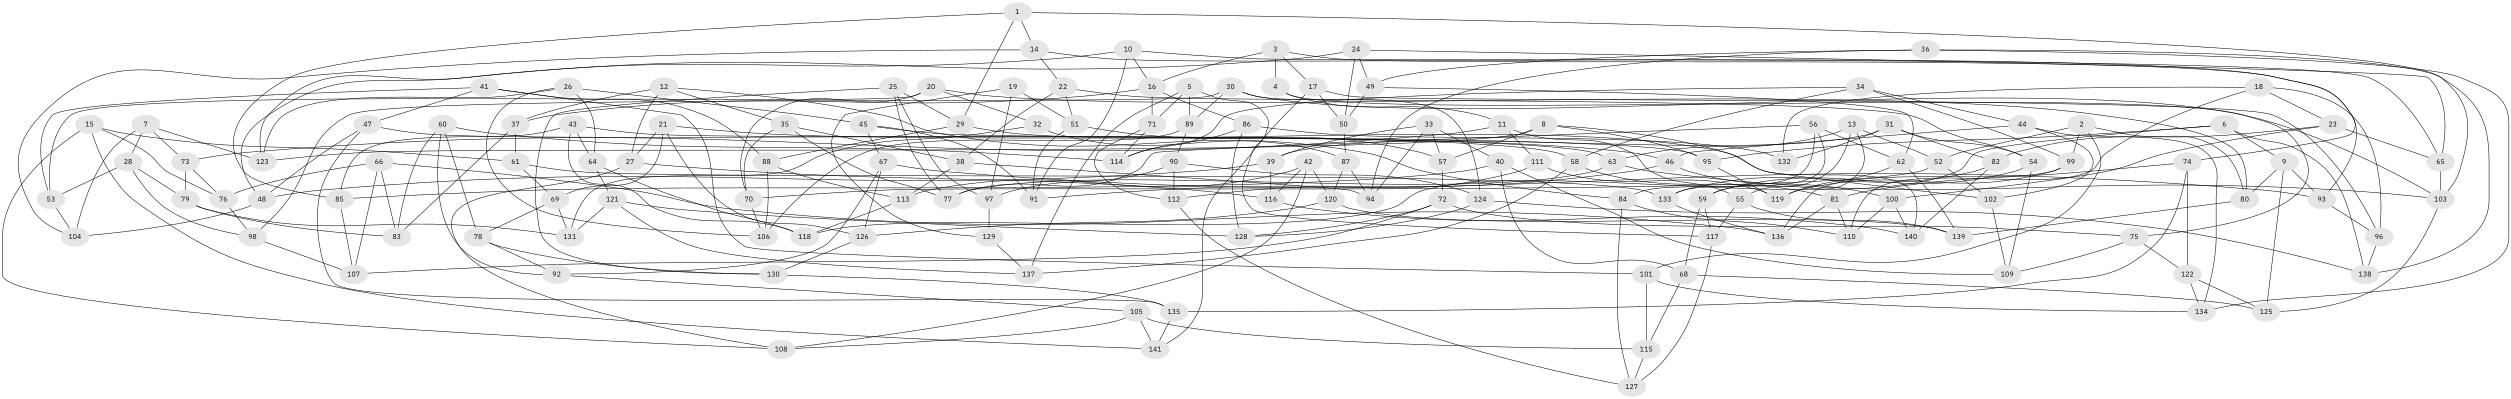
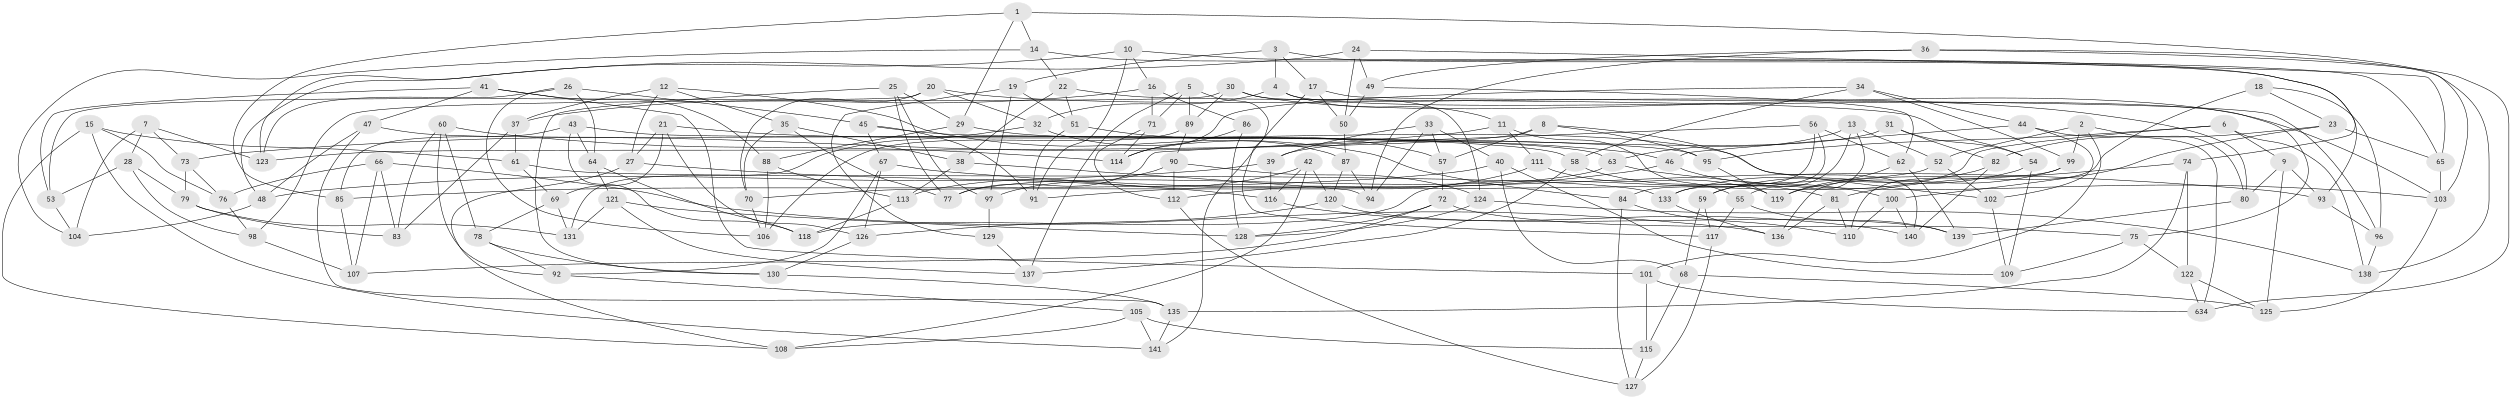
(1200, 68) -> (1131, 64)
none -> (1118, 105)
(1784, 162) -> none
(2202, 312) -> (2202, 312)
